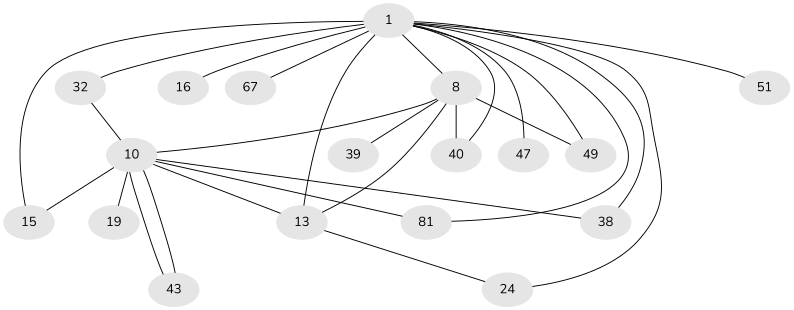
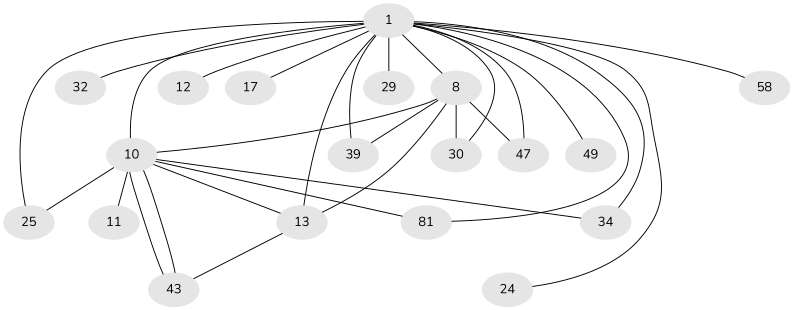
none -> (352, 84)
(183, 88) -> (183, 88)
(251, 88) -> (251, 88)
none -> (389, 88)
(765, 88) -> (765, 88)
(516, 118) -> (491, 122)
(106, 122) -> (151, 70)
(456, 155) -> (456, 155)
(29, 222) -> (29, 222)
(114, 222) -> (114, 222)
(606, 222) -> (606, 222)
(405, 256) -> (238, 256)
